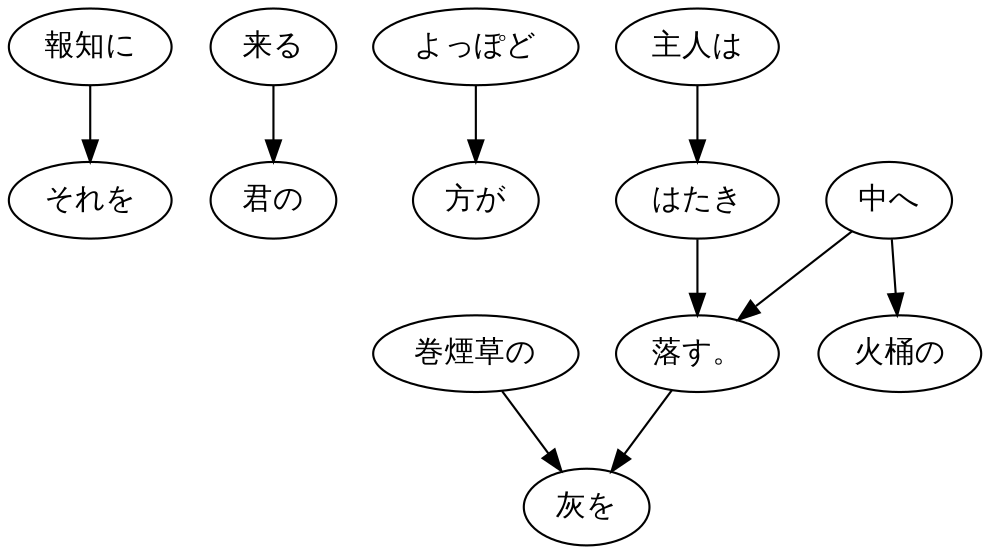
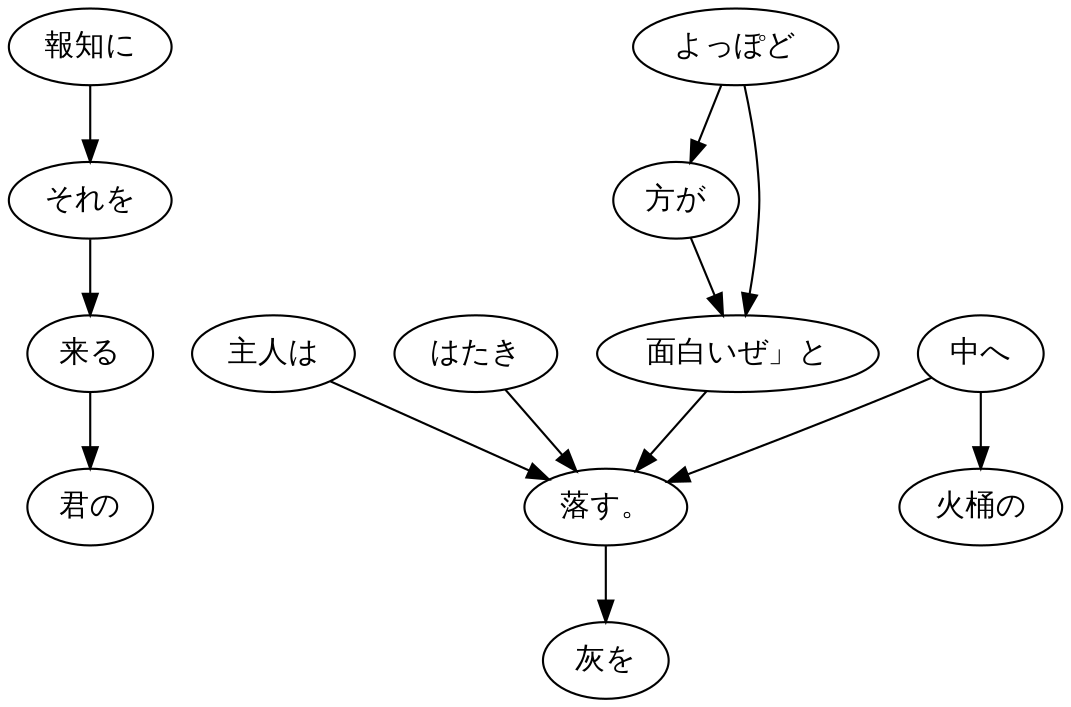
(697, 113) -> (430, 426)
none -> (90, 267)
(476, 354) -> none
none -> (738, 354)
